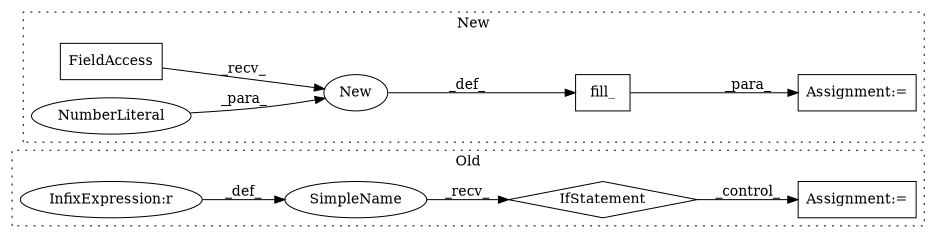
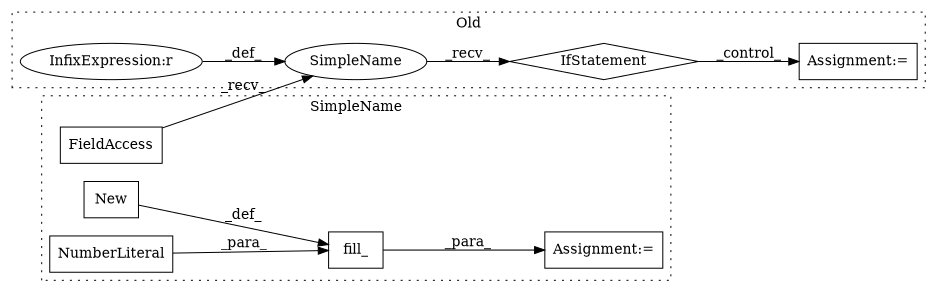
(474, 24) -> (356, 107)
(238, 78) -> (233, 104)
(356, 93) -> (111, 200)
(253, 108) -> (245, 252)
(111, 116) -> (111, 254)
